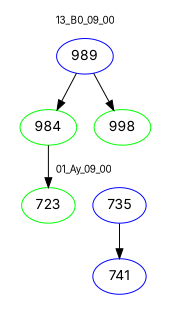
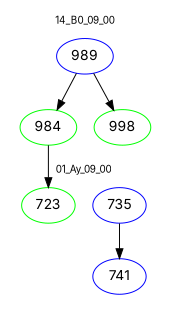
(85, 21) -> (85, 21)
